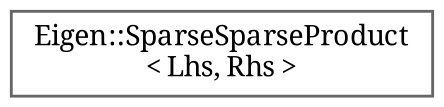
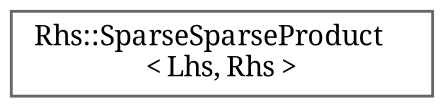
(222, 54) -> (222, 54)
